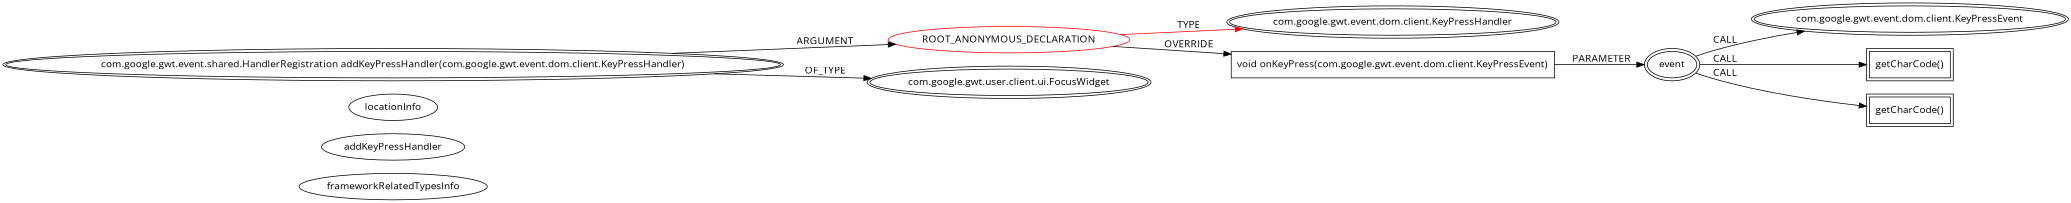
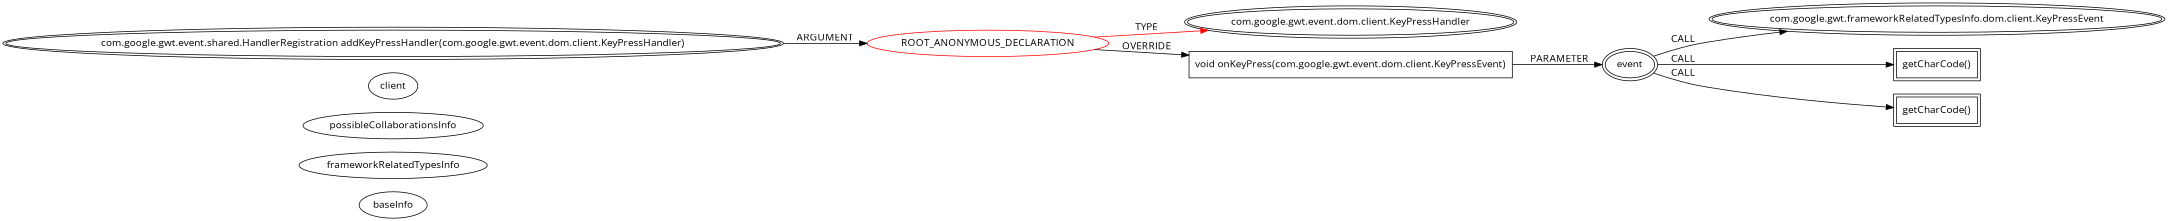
(1910, 19) -> (1937, 19)
(1009, 82) -> none
(393, 107) -> (393, 86)
(393, 147) -> (393, 126)
none -> (393, 205)
